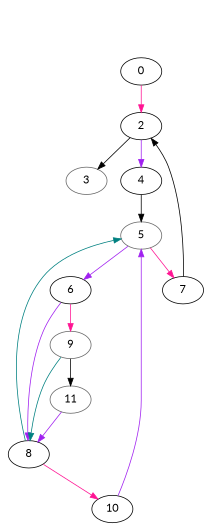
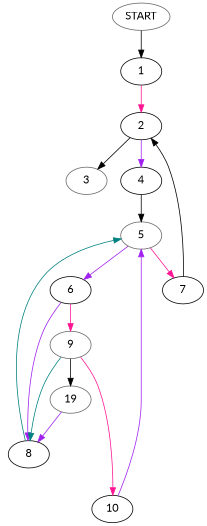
none -> (141, 17)
(141, 71) -> (141, 71)
(71, 400) -> (71, 400)
(67, 480) -> (107, 419)
